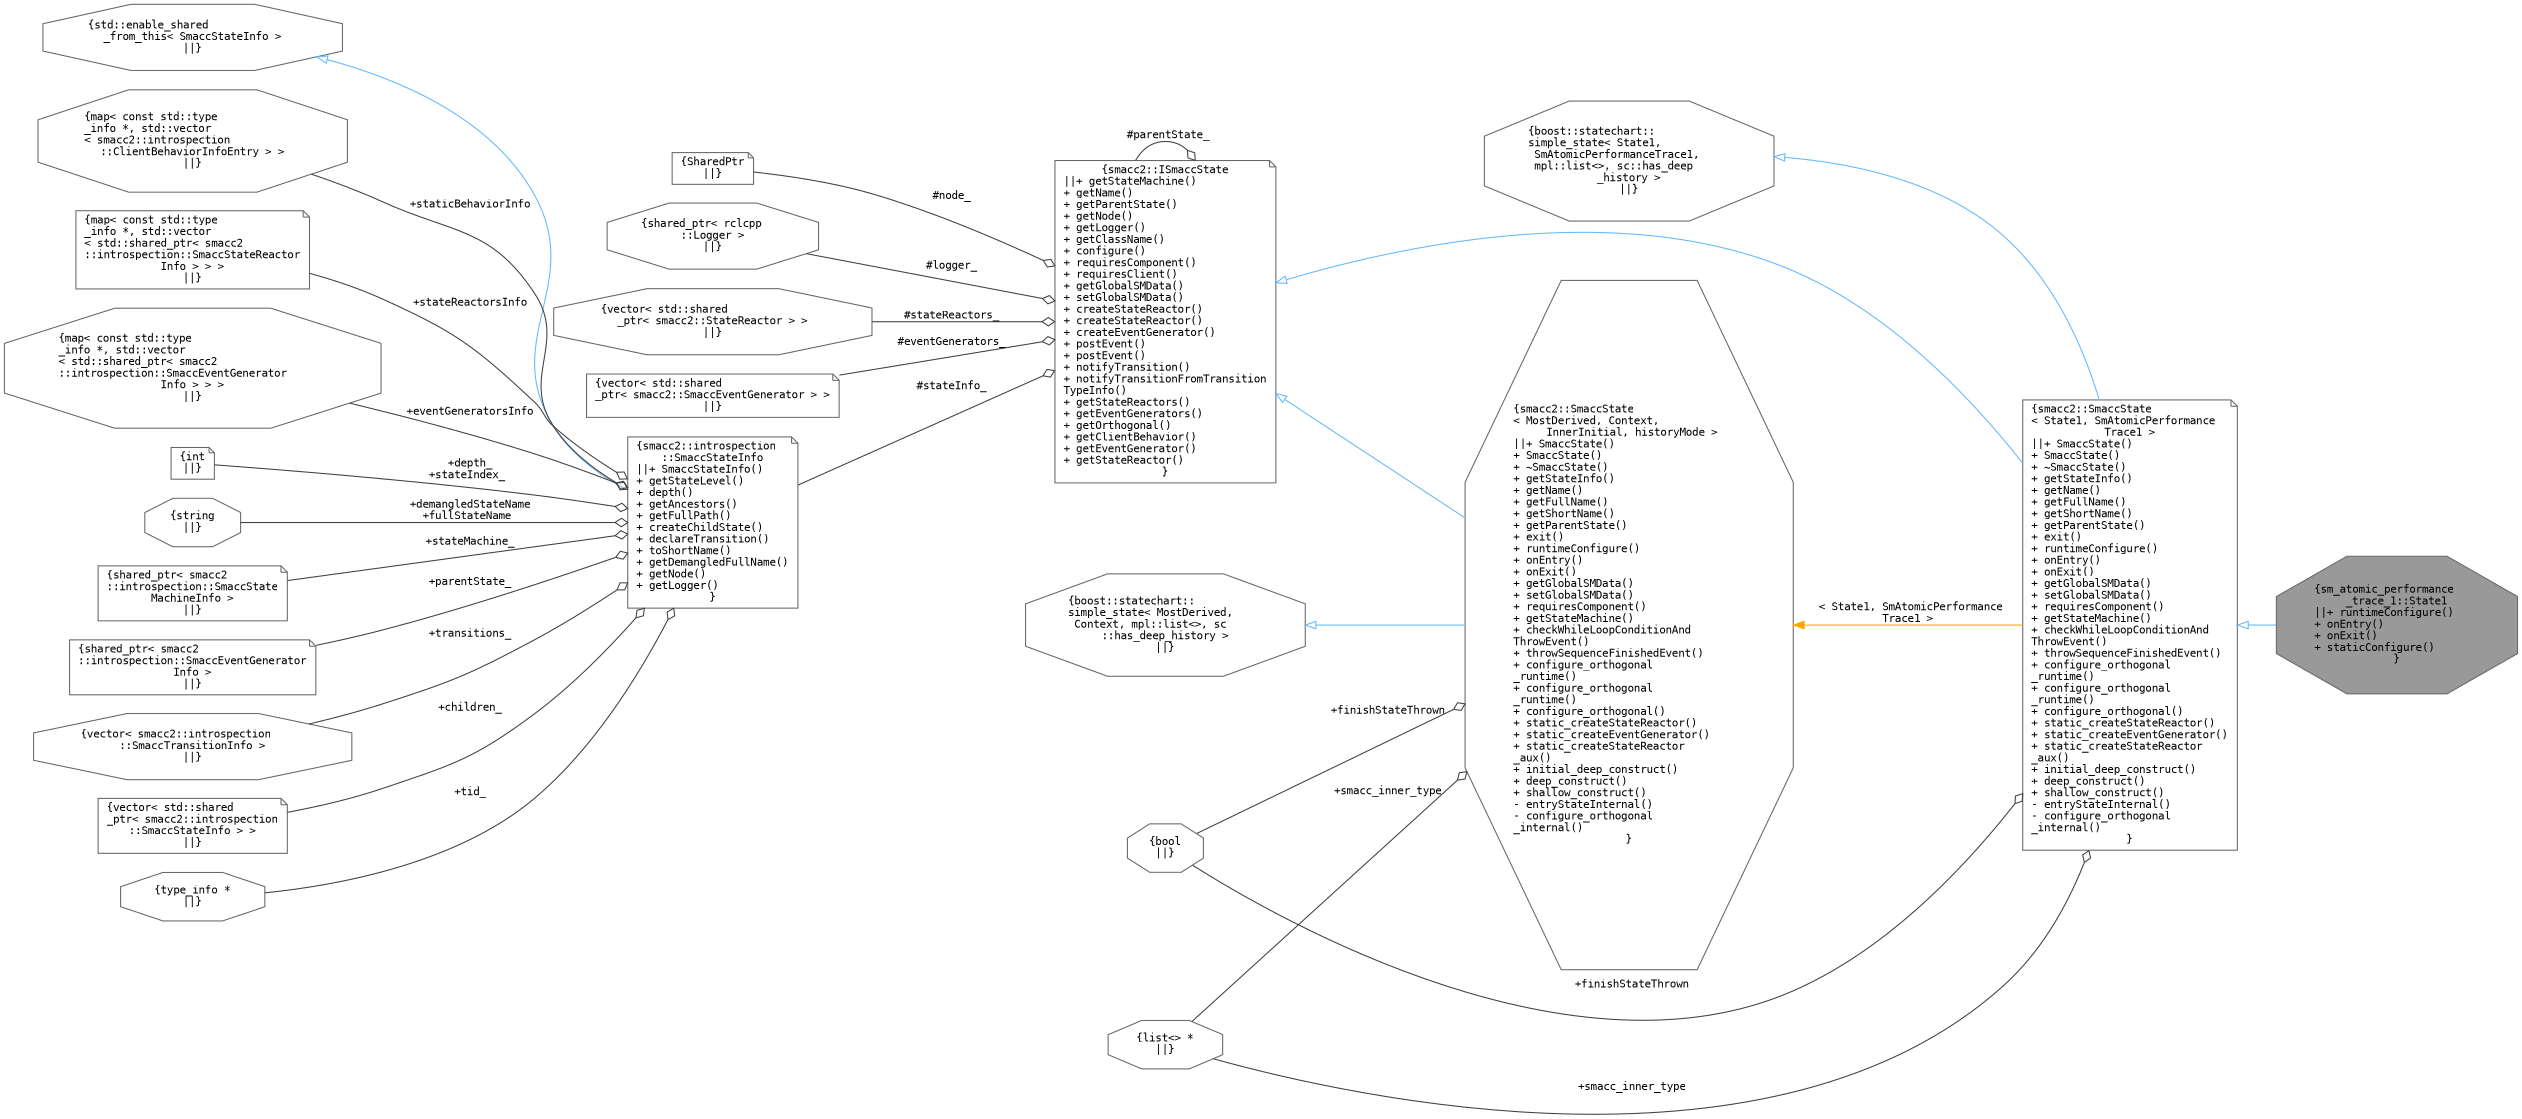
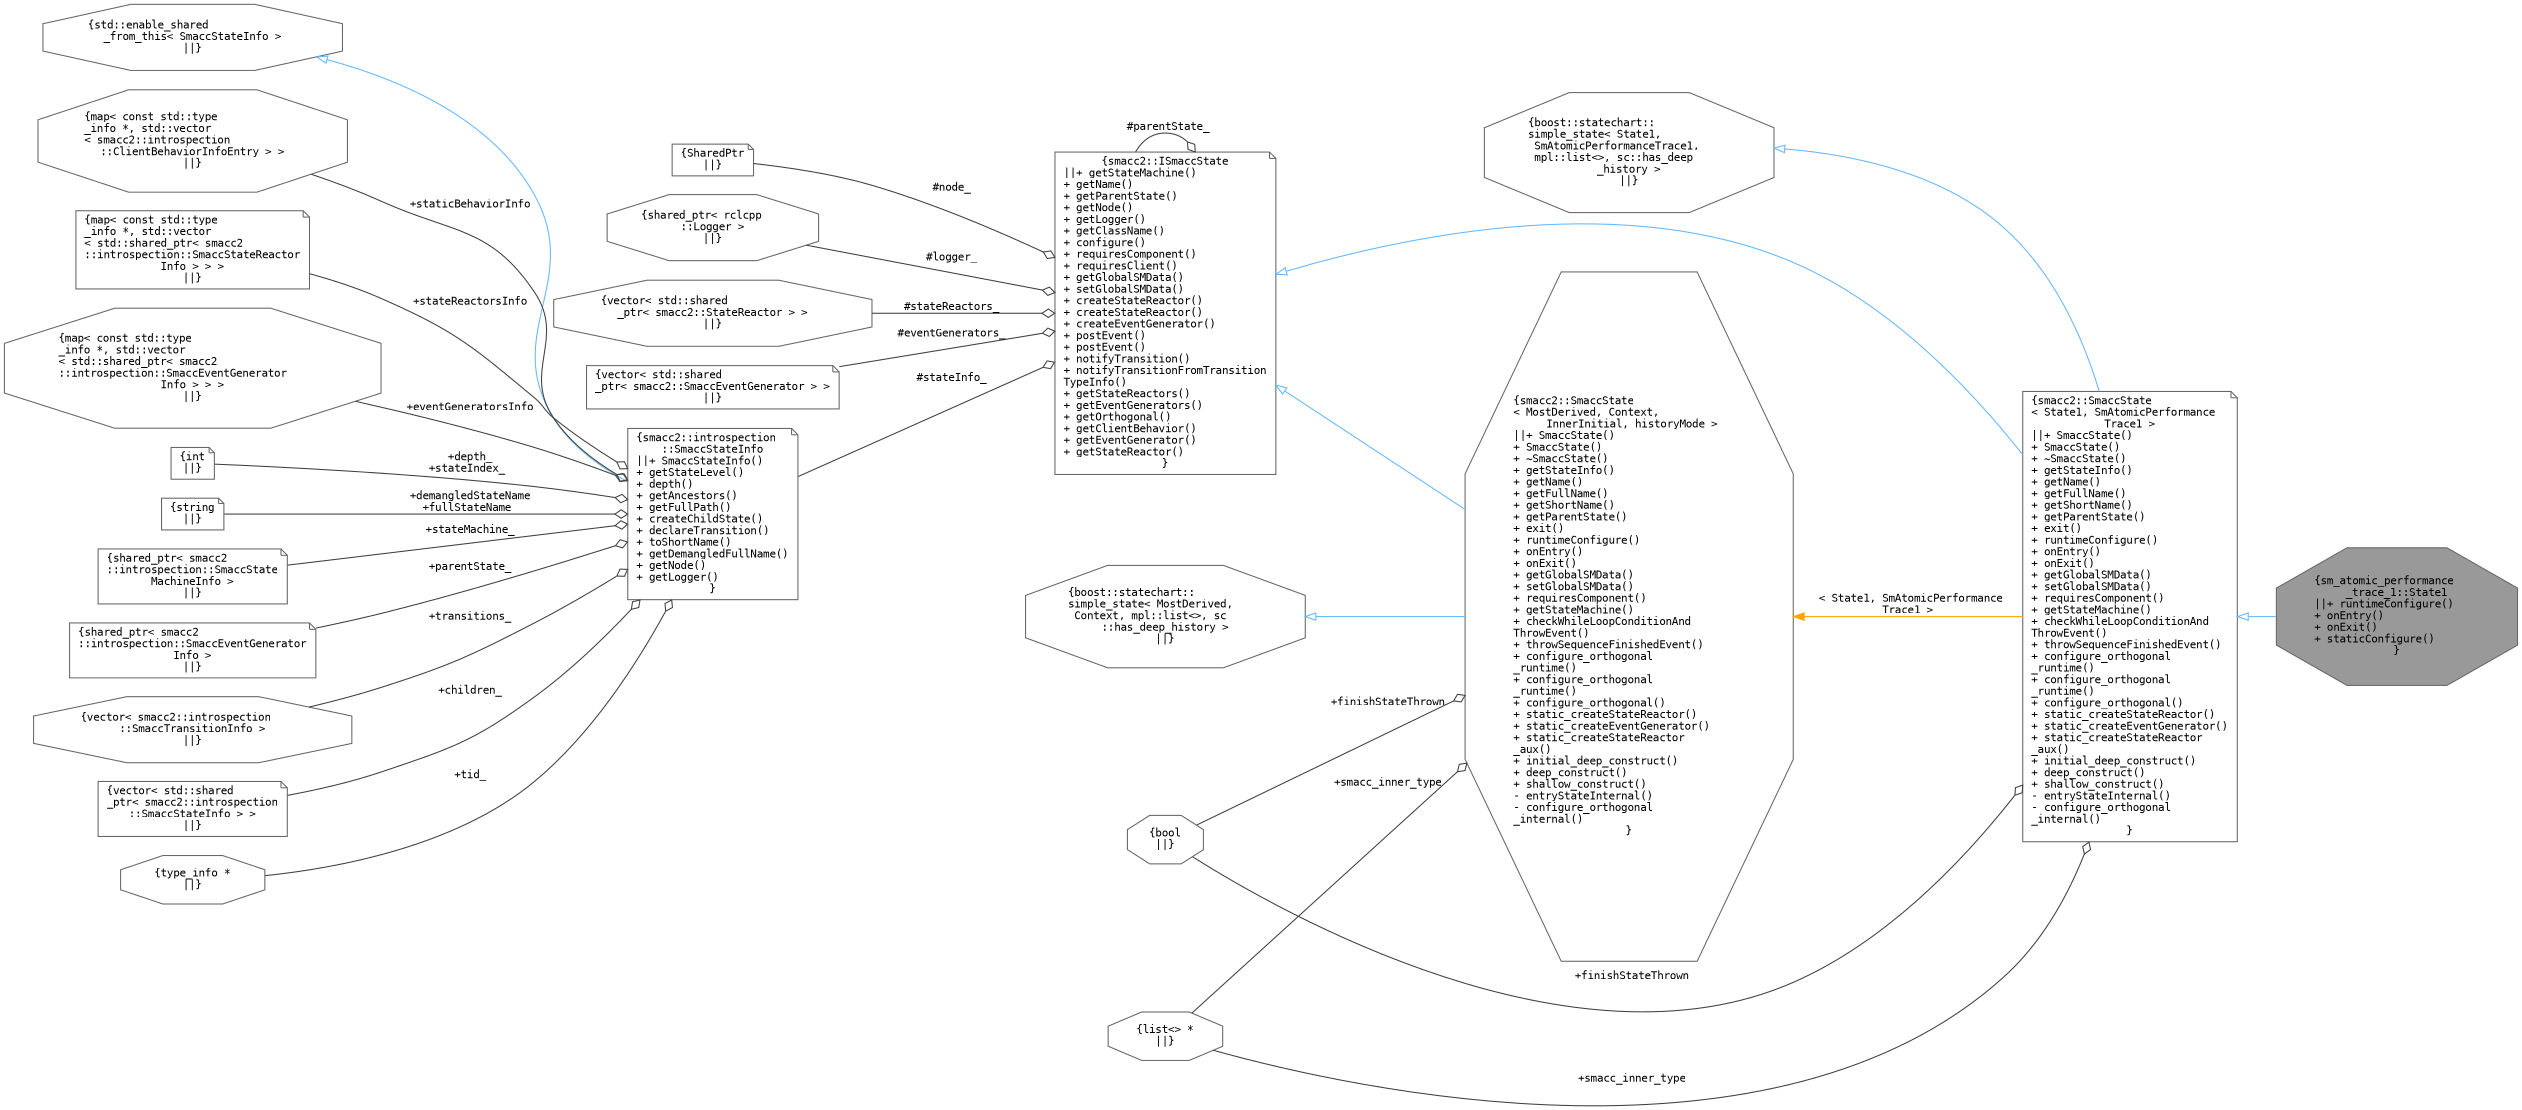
(193, 523) -> (193, 514)
